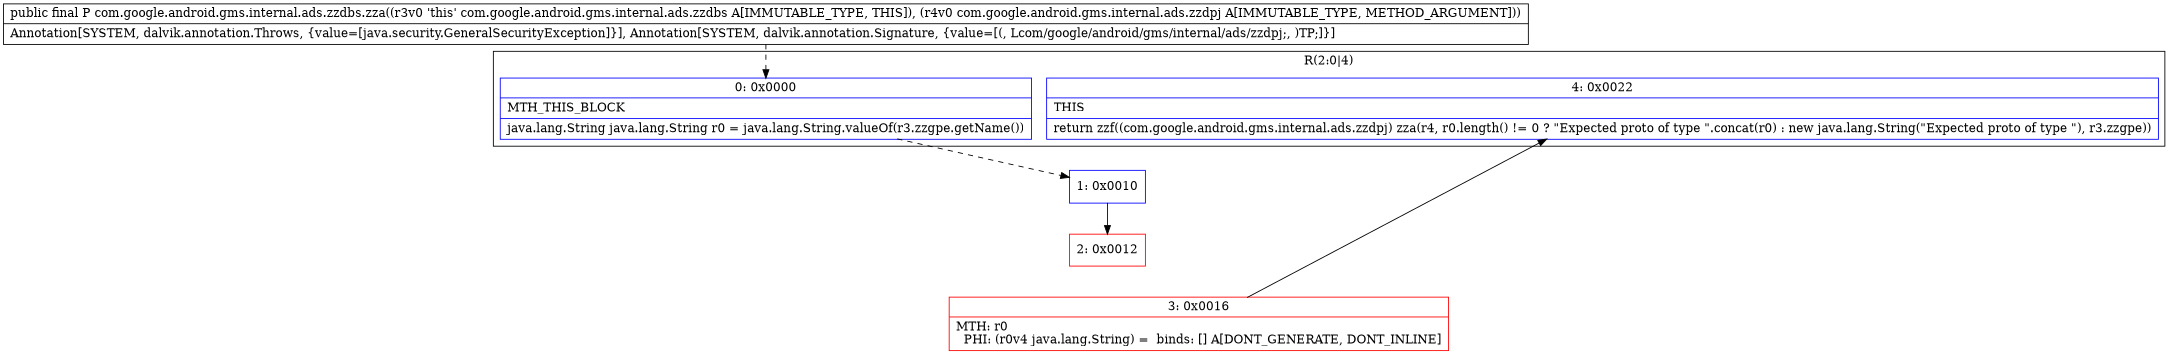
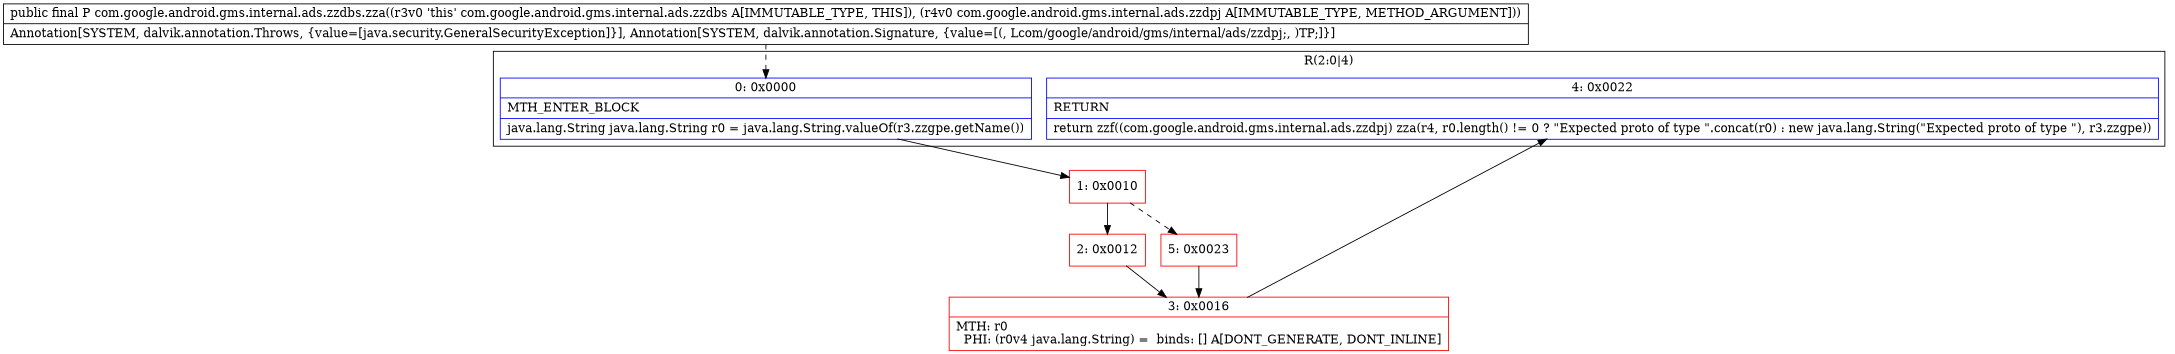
(566, 108) -> (574, 108)
(1070, 108) -> (1082, 108)
(979, 157) -> (979, 157)
(1107, 187) -> (1107, 187)
none -> (1199, 250)
none -> (1143, 279)
